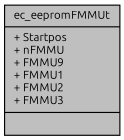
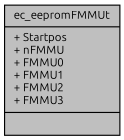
(39, 63) -> (39, 63)
